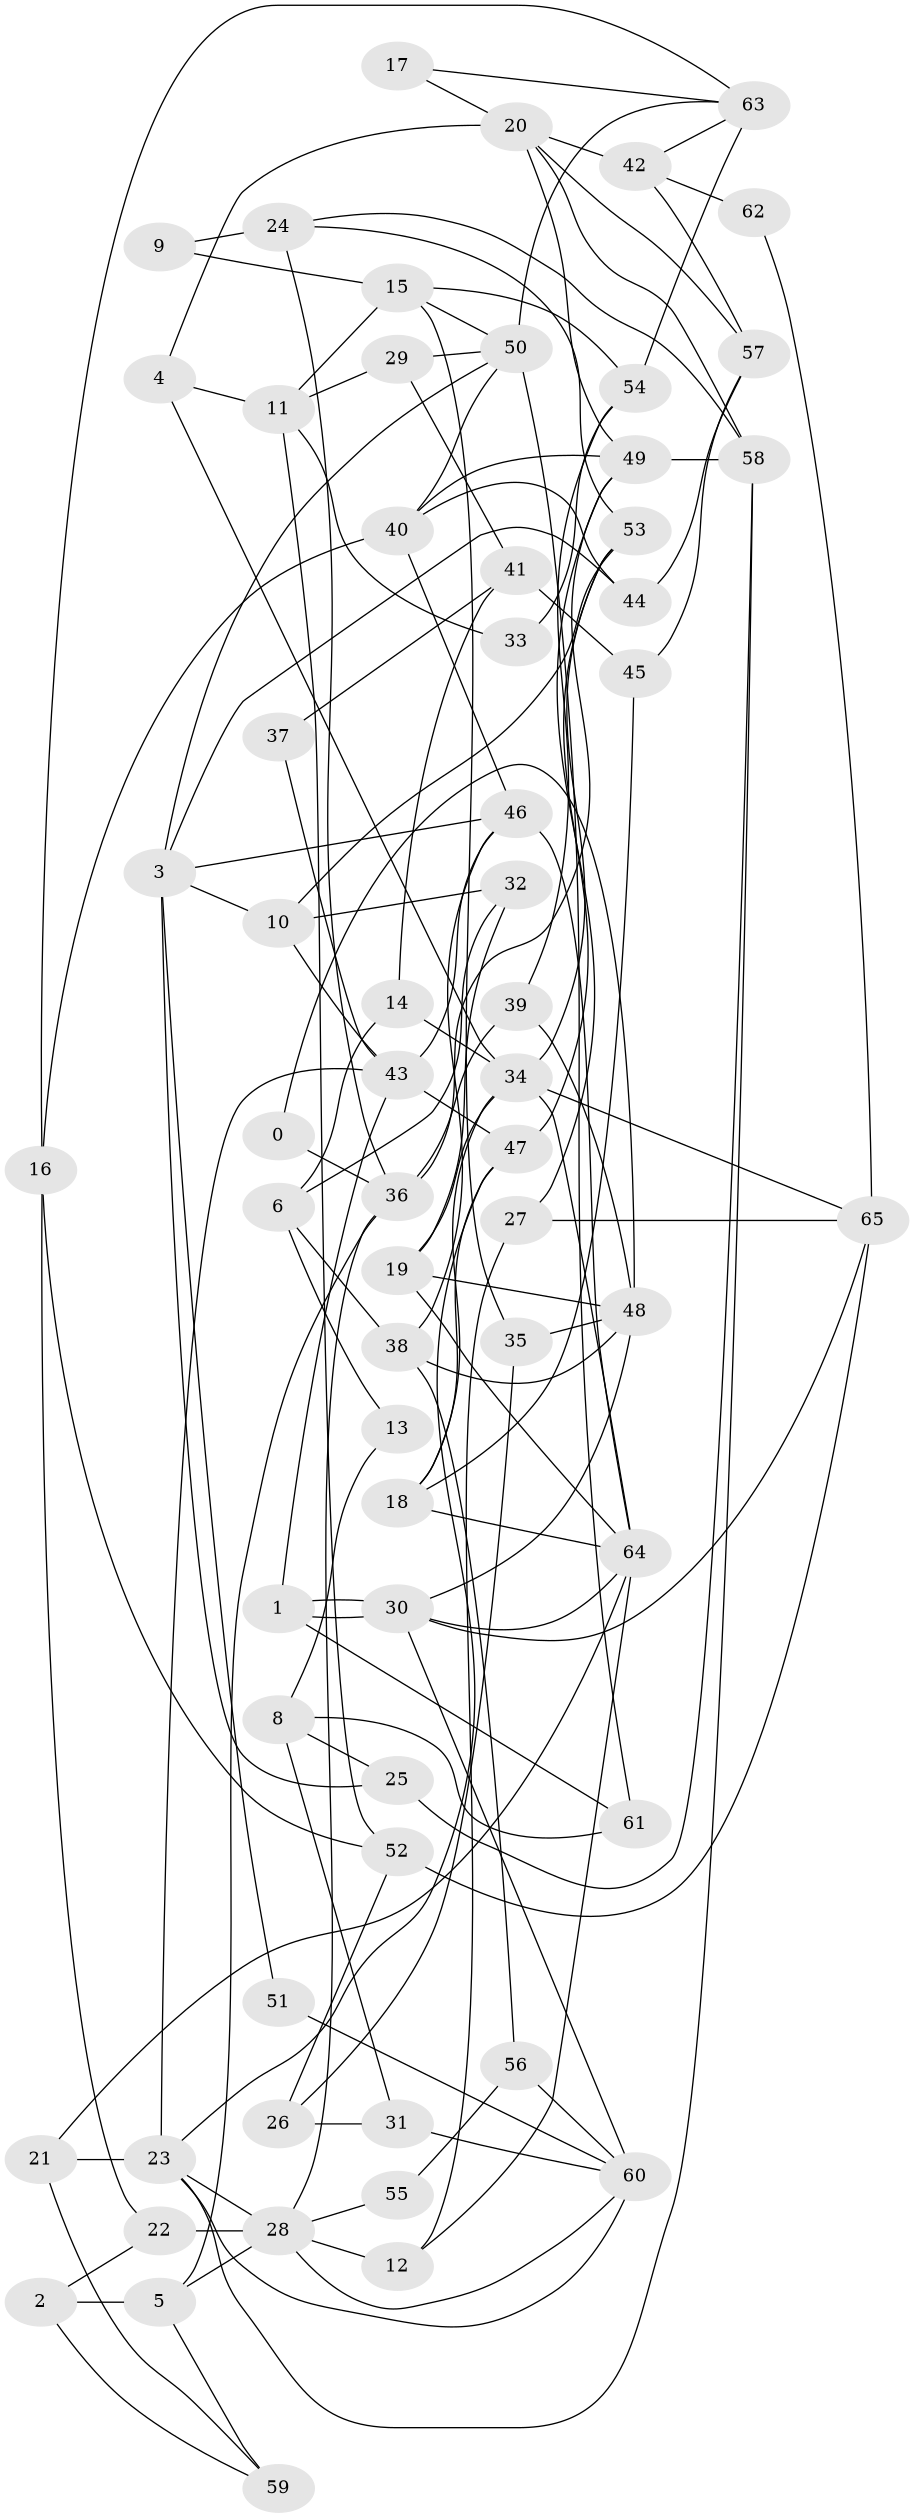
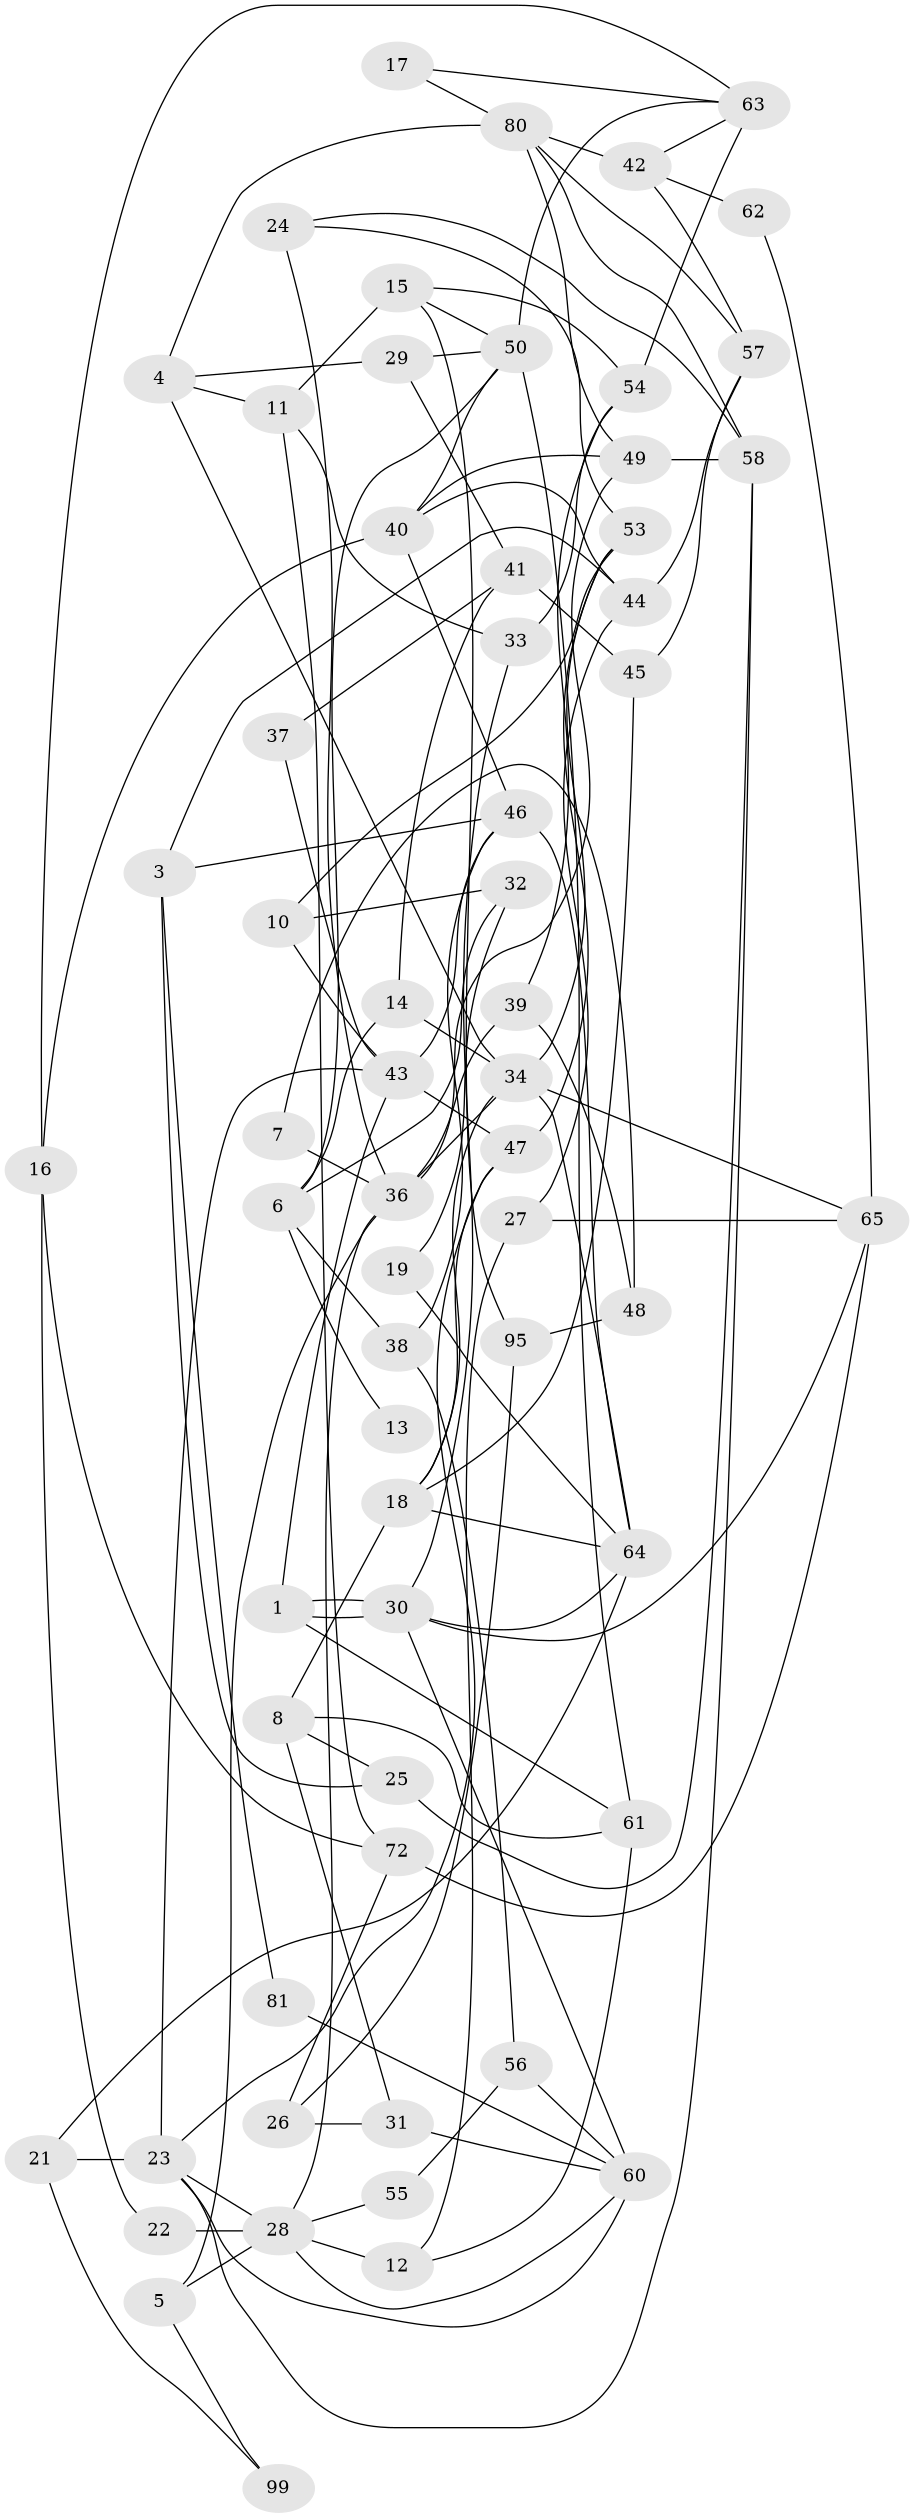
(516, 127) -> (516, 127)
(160, 247) -> none
(338, 384) -> (279, 369)
(264, 564) -> (341, 572)
(219, 898) -> none
(594, 988) -> (576, 911)
(279, 1136) -> (279, 1136)
(456, 1174) -> (451, 1143)
(516, 1291) -> none
(516, 1342) -> (516, 1342)
(528, 1383) -> none
(570, 1498) -> (472, 1268)
(341, 1519) -> (350, 1590)
(398, 1852) -> (398, 1852)
(578, 1937) -> (588, 2105)
(279, 2002) -> (279, 2002)
(41, 2302) -> none
(279, 2488) -> (279, 2488)
